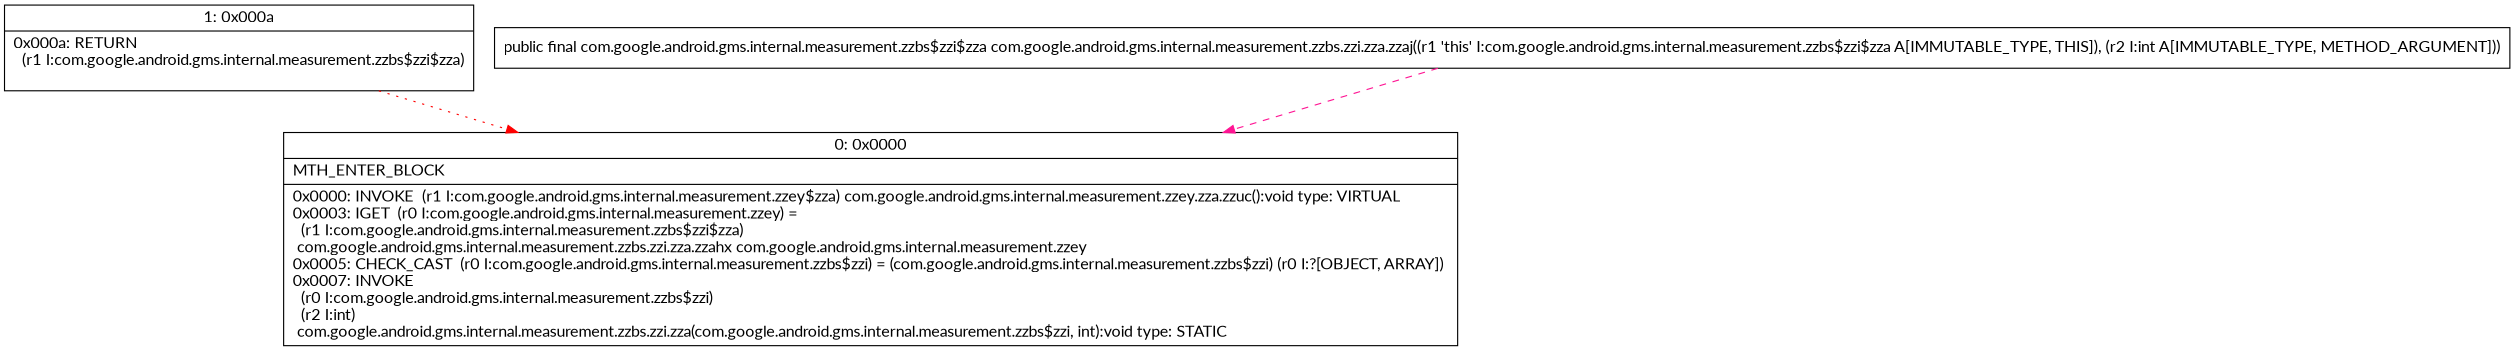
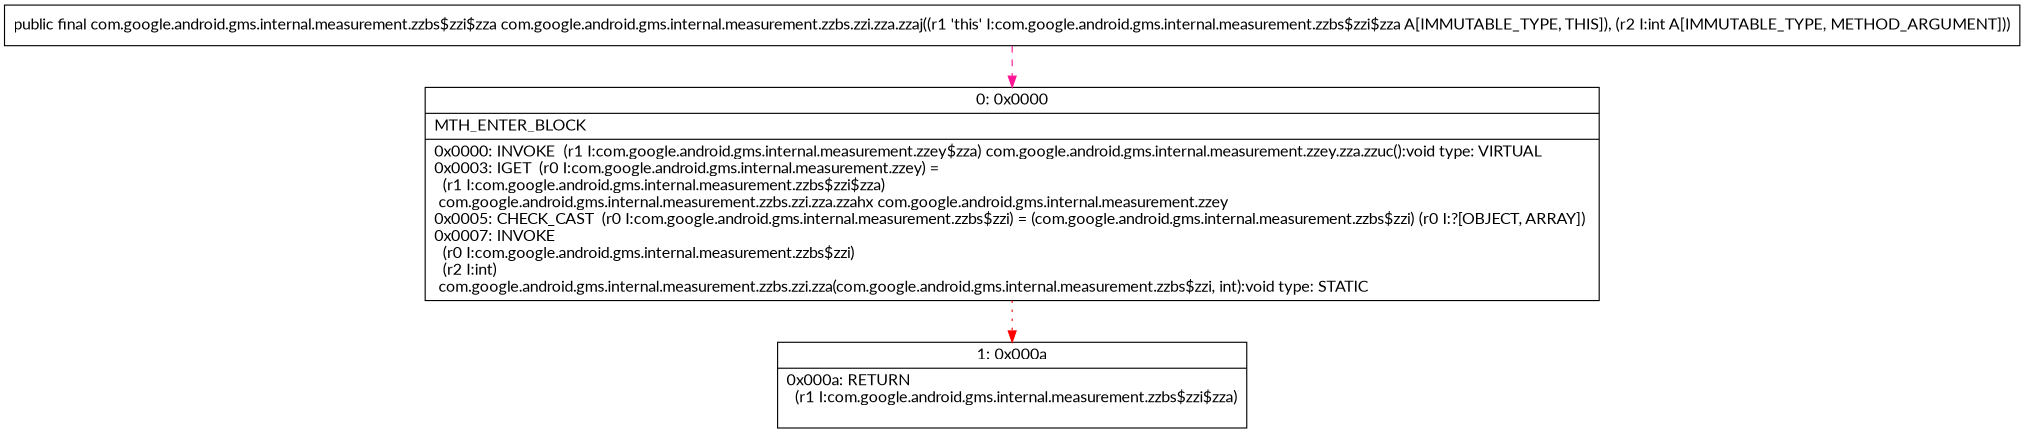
(443, 110) -> (1012, 316)
